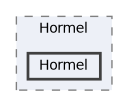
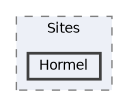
(64, 29) -> (64, 29)
